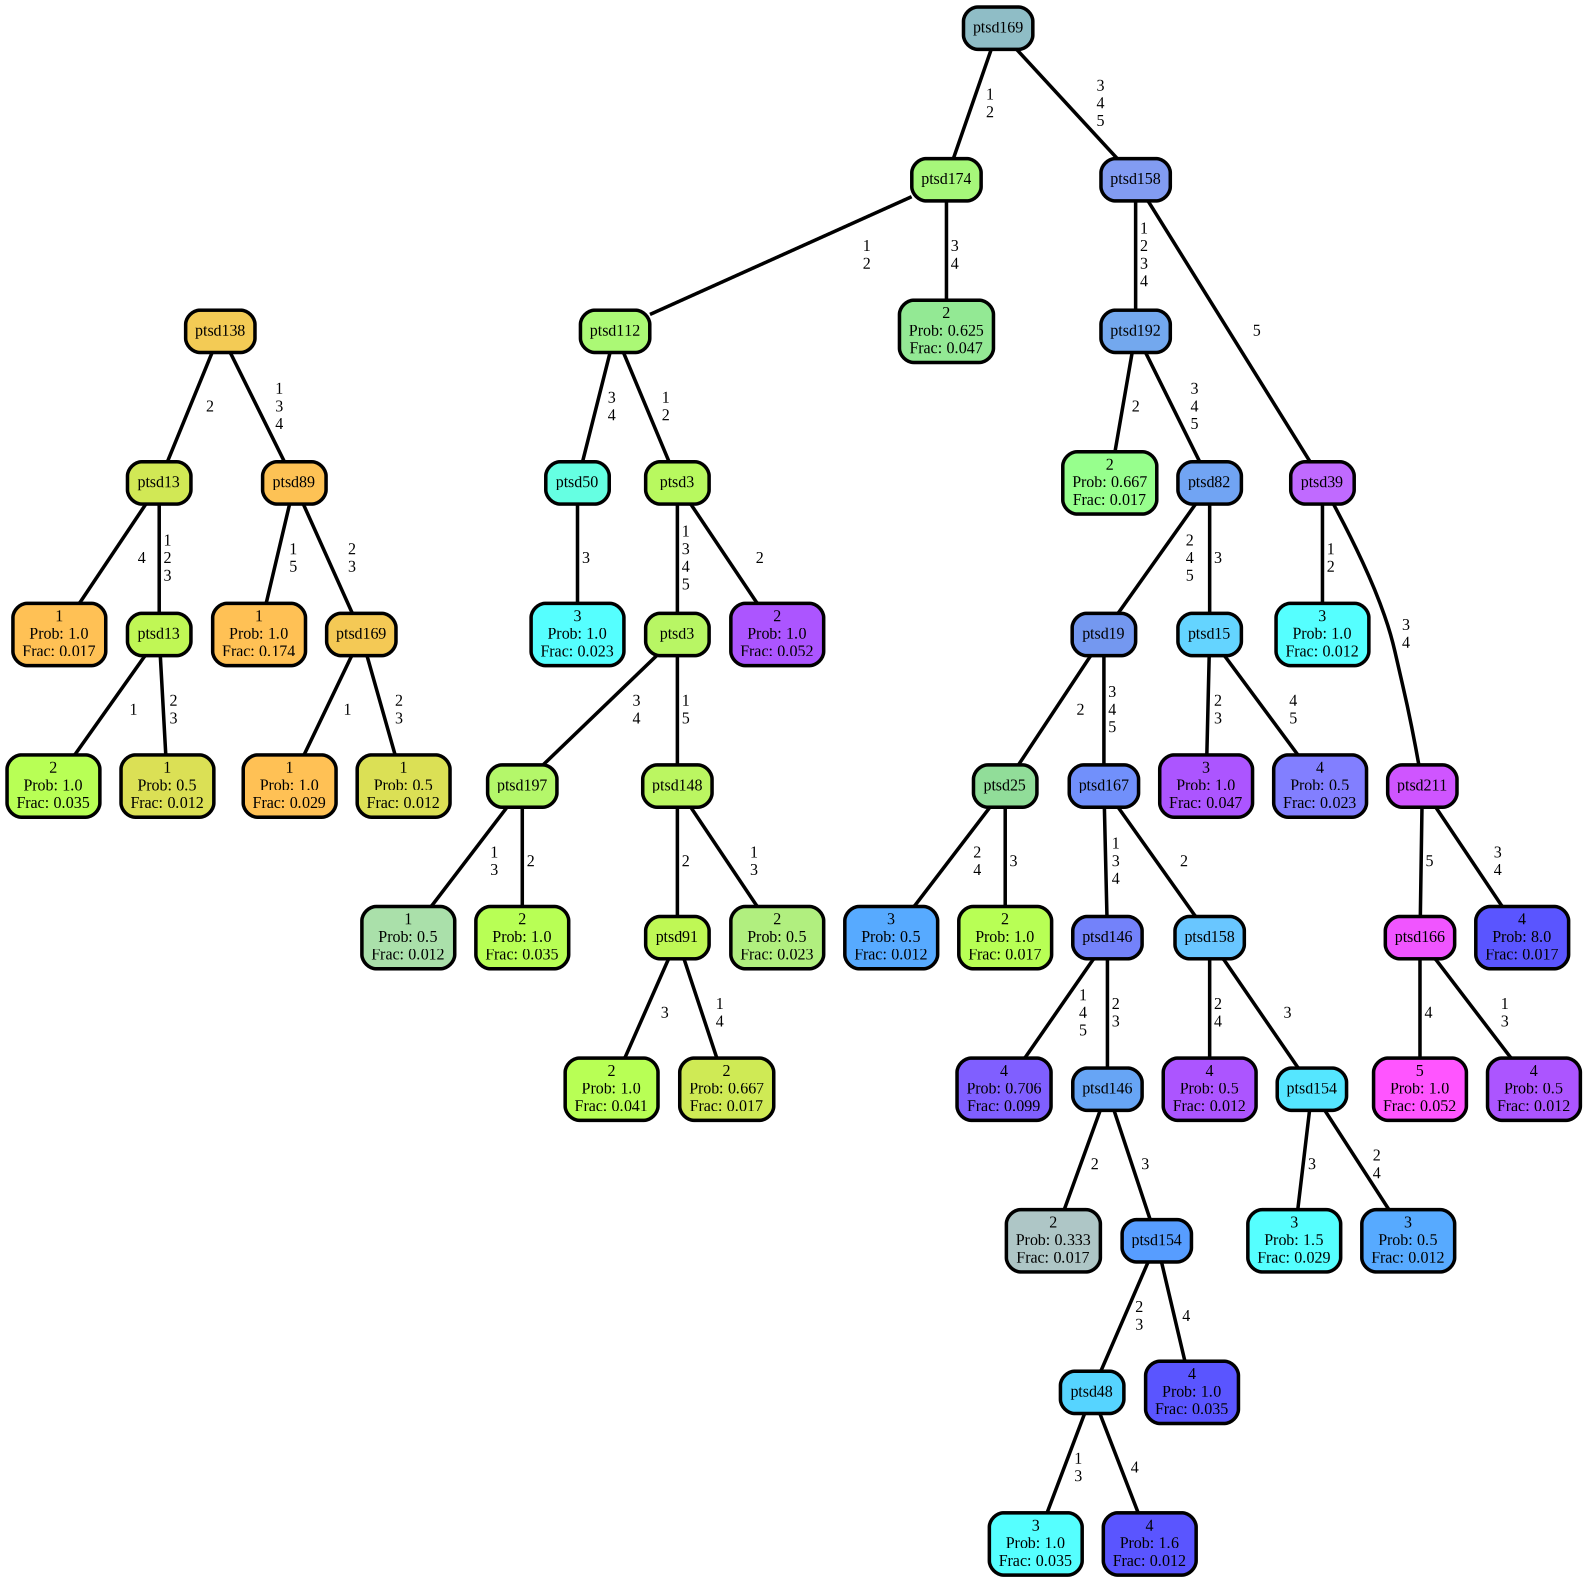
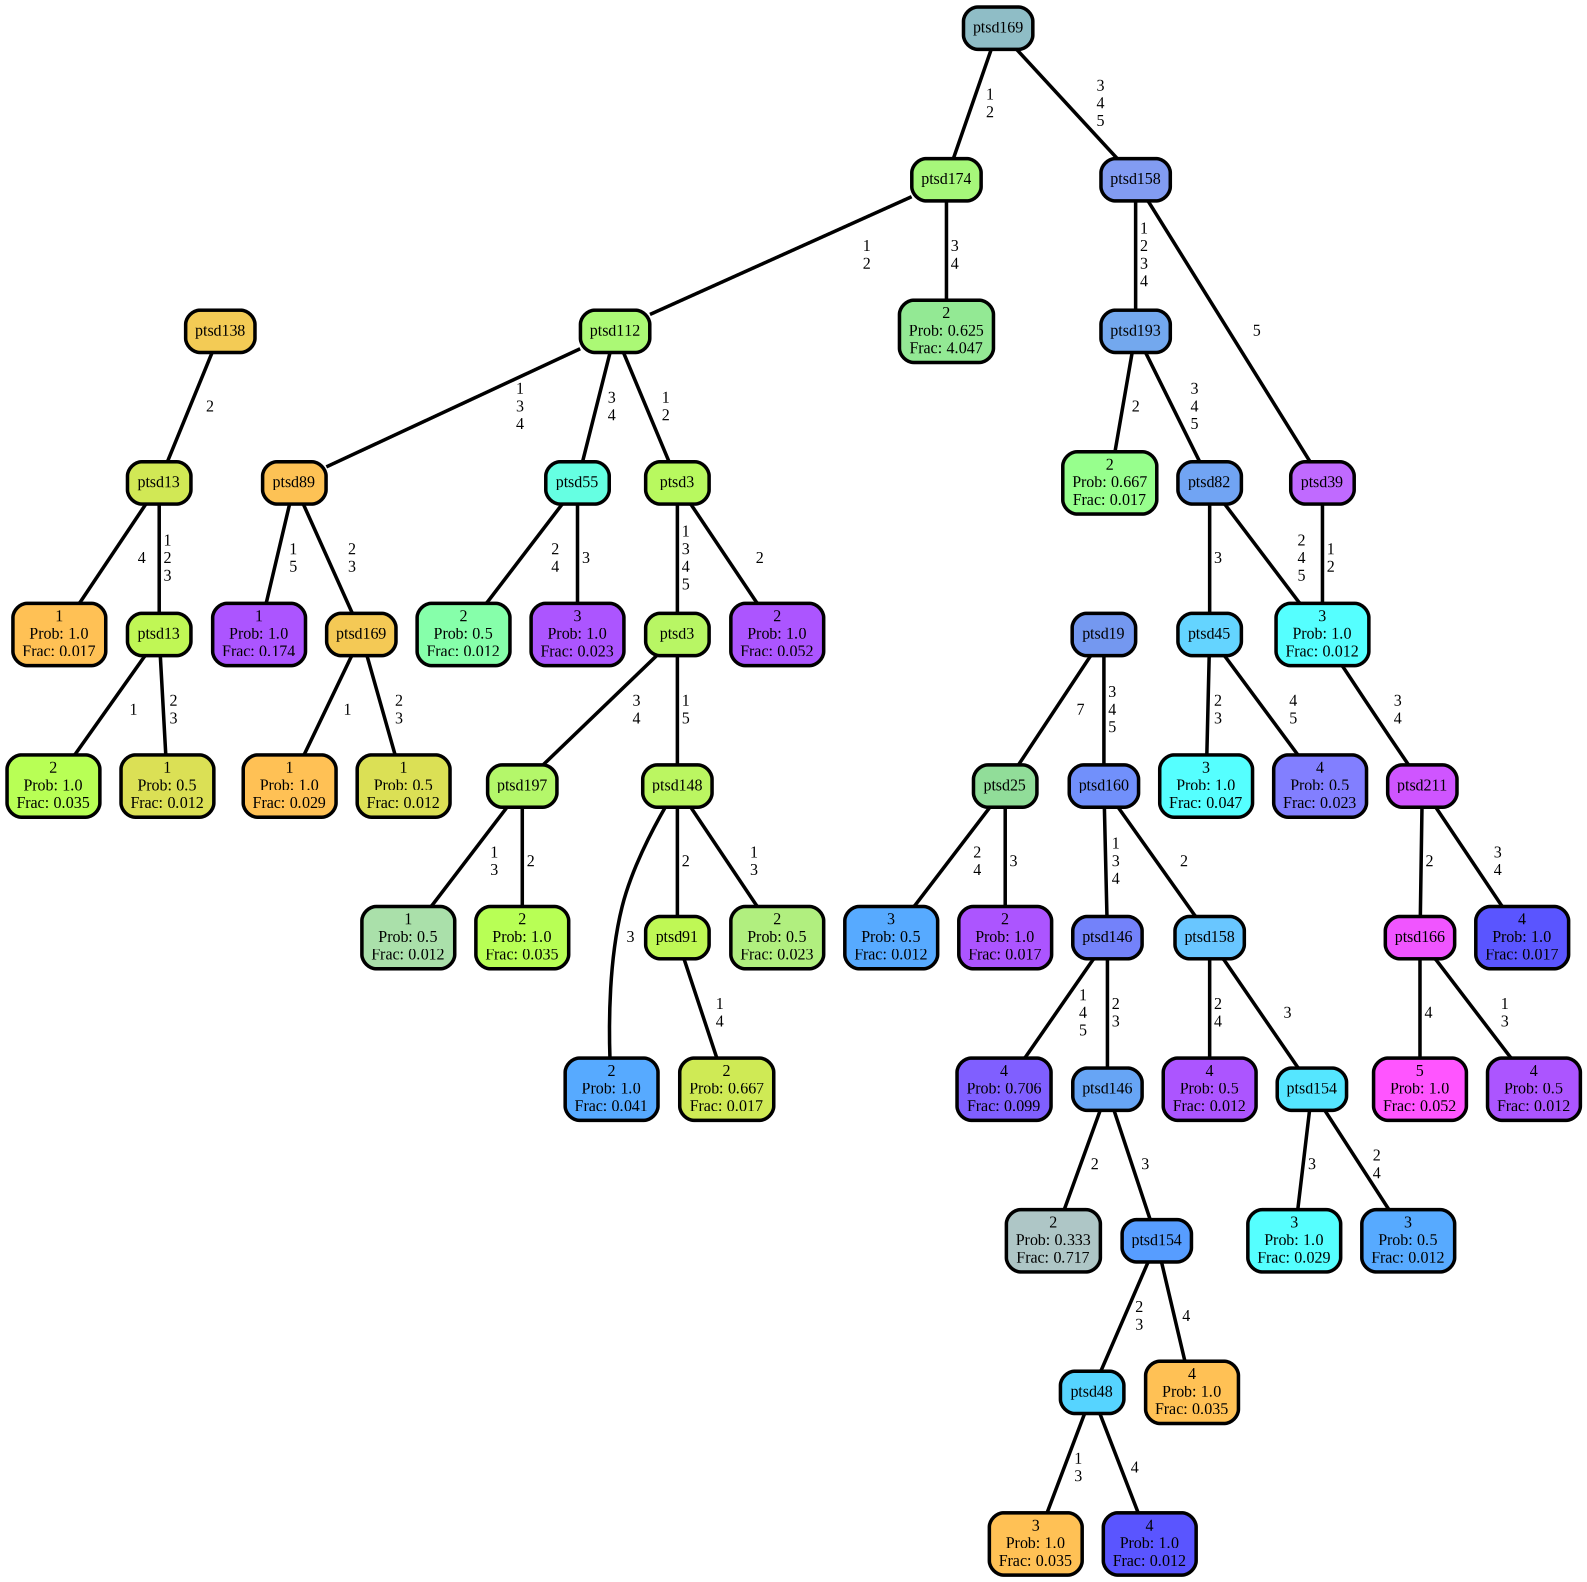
(946, 331) -> (946, 331)
(1136, 331) -> (1136, 331)
(257, 407) -> (453, 408)
(578, 483) -> (578, 483)
(1157, 559) -> (1262, 554)
(1389, 630) -> (1375, 715)
(259, 634) -> (259, 634)
none -> (464, 634)
(578, 634) -> (578, 634)
(1210, 634) -> (1210, 634)
(1079, 710) -> (1079, 710)
(1104, 786) -> (1104, 786)
(1206, 786) -> (1206, 786)
(1428, 862) -> (1428, 862)
(1005, 938) -> (1005, 938)
(1522, 938) -> (1522, 938)
(647, 1008) -> (618, 928)
(612, 1089) -> (612, 1089)
(1053, 1241) -> (1053, 1241)
(1294, 1241) -> (1294, 1241)
(1192, 1392) -> (1192, 1392)
(1036, 1544) -> (1036, 1544)
(1150, 1544) -> (1150, 1544)
